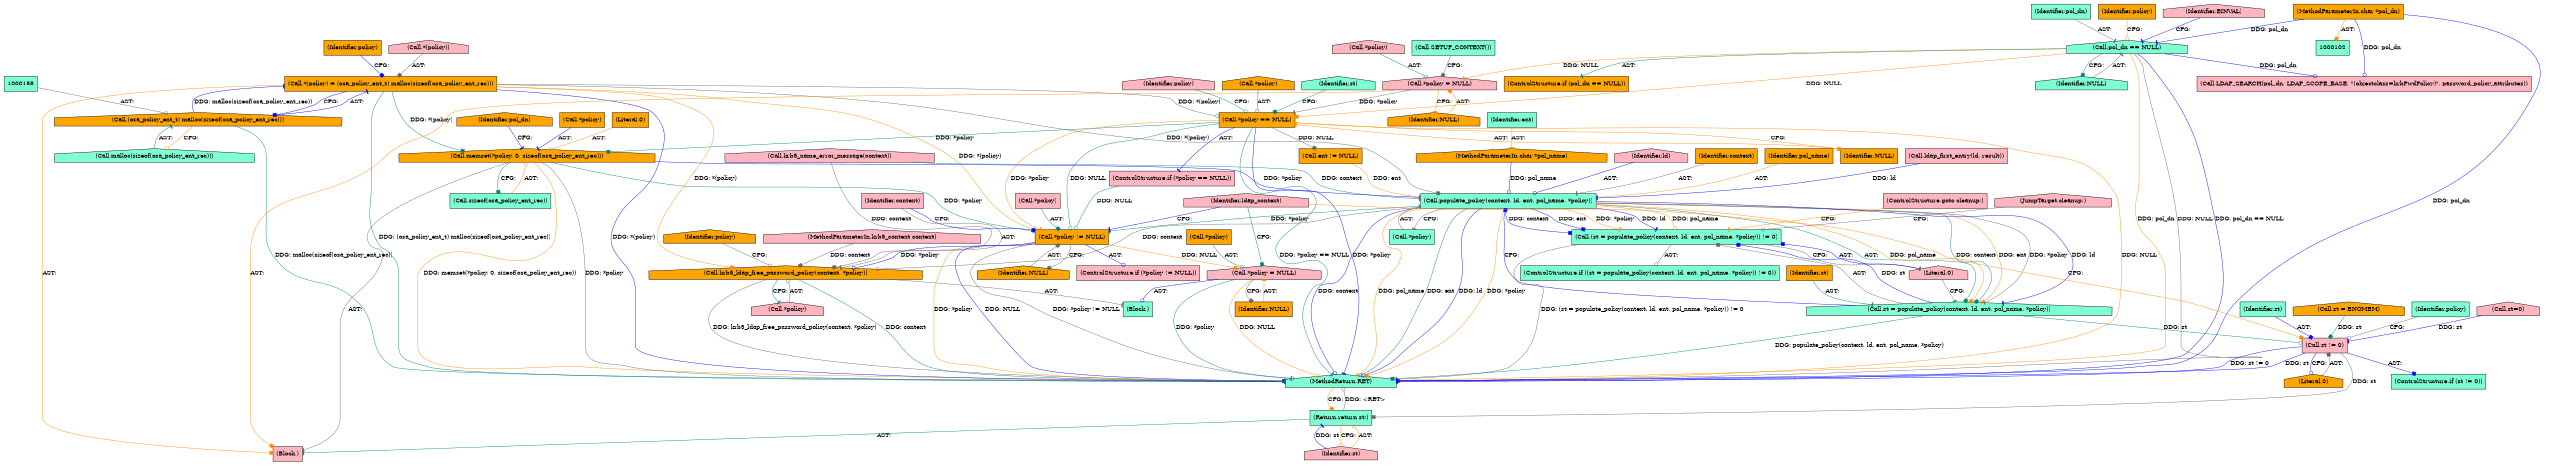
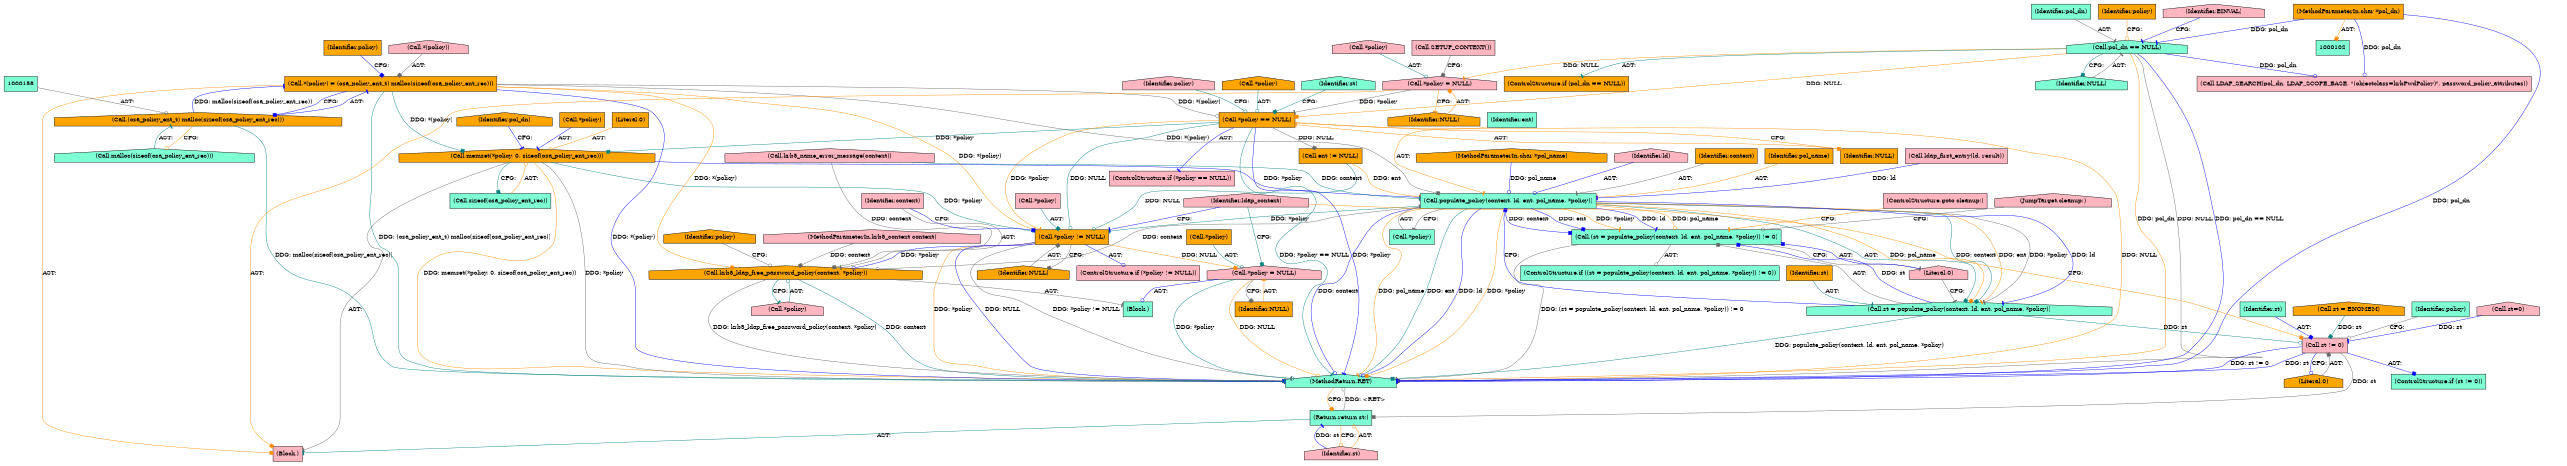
(1453, 48) -> (1453, 48)
(1512, 137) -> (1395, 152)
(1092, 199) -> (1232, 192)
